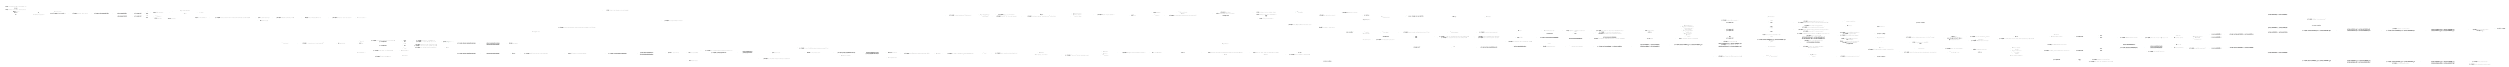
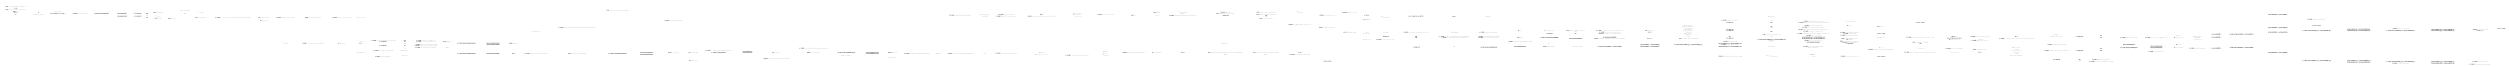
(1350, 32) -> (1350, 32)
